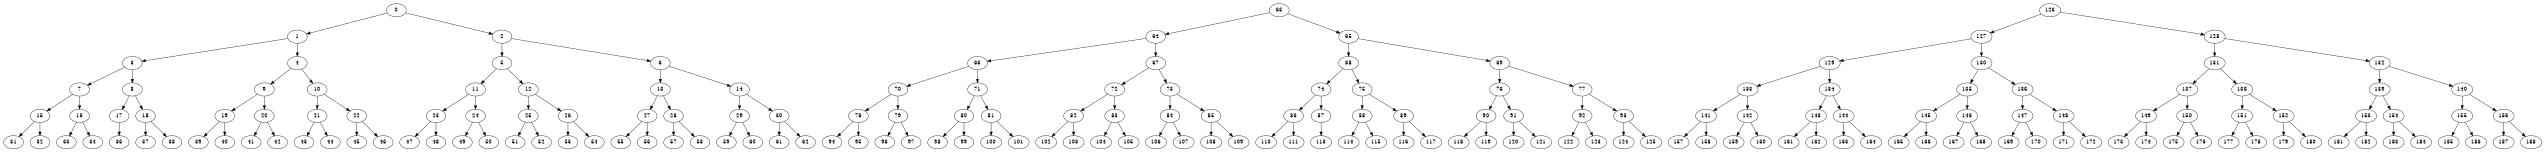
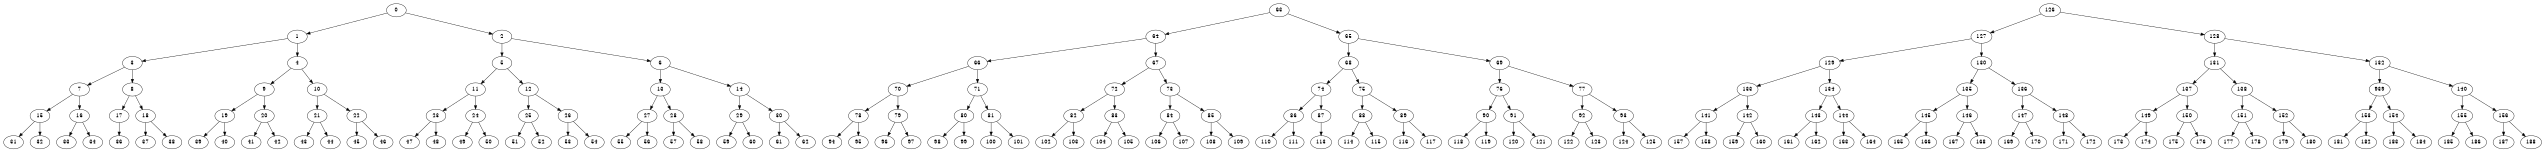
(2380, 89) -> (2380, 89)
